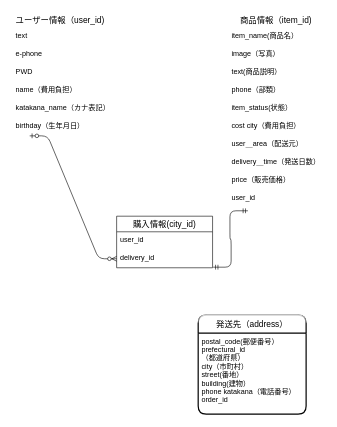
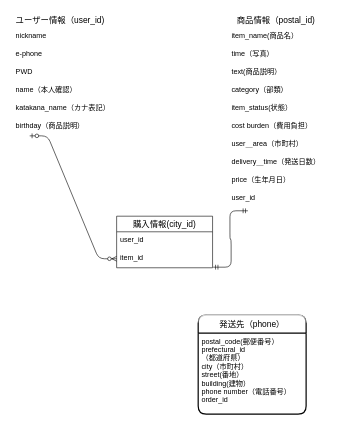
(276, 21) -> (276, 21)
(24, 36) -> (31, 36)
(255, 54) -> (253, 54)
(45, 90) -> (45, 90)
(256, 90) -> (262, 90)
(52, 126) -> (52, 126)
(269, 126) -> (274, 126)
(269, 144) -> (269, 144)
(262, 180) -> (262, 180)
(139, 258) -> (132, 258)
(252, 325) -> (252, 325)
(243, 341) -> (243, 341)
